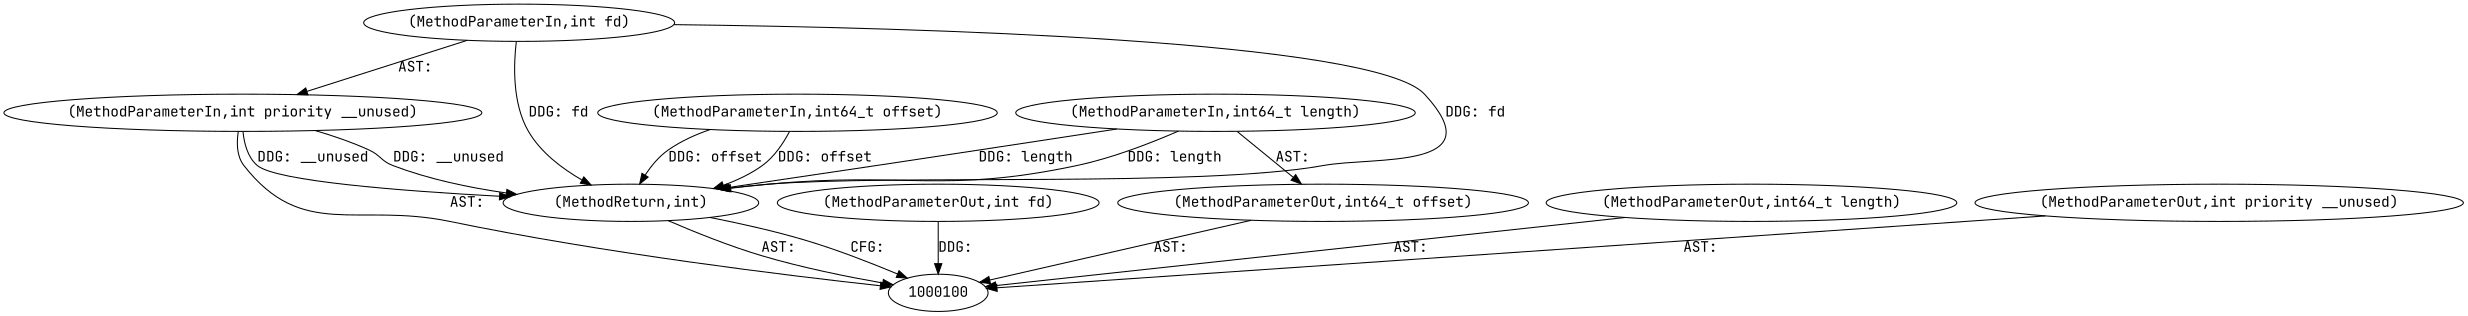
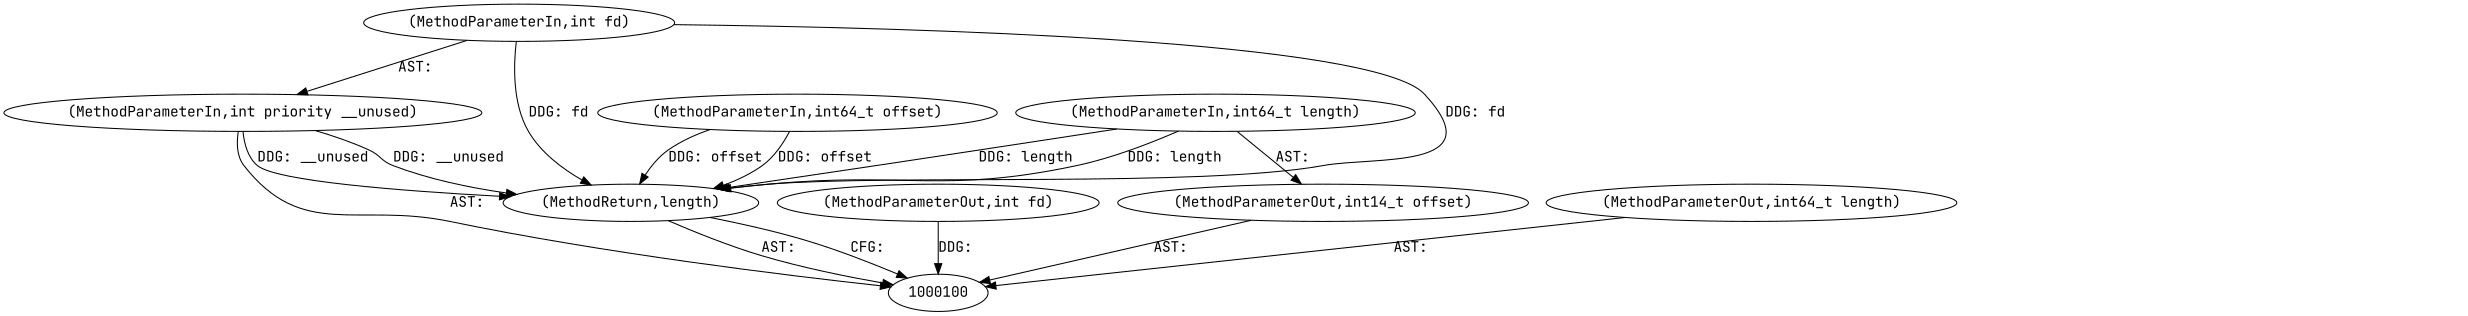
(631, 203) -> (631, 203)
(1323, 203) -> (1323, 203)
(2219, 203) -> none
